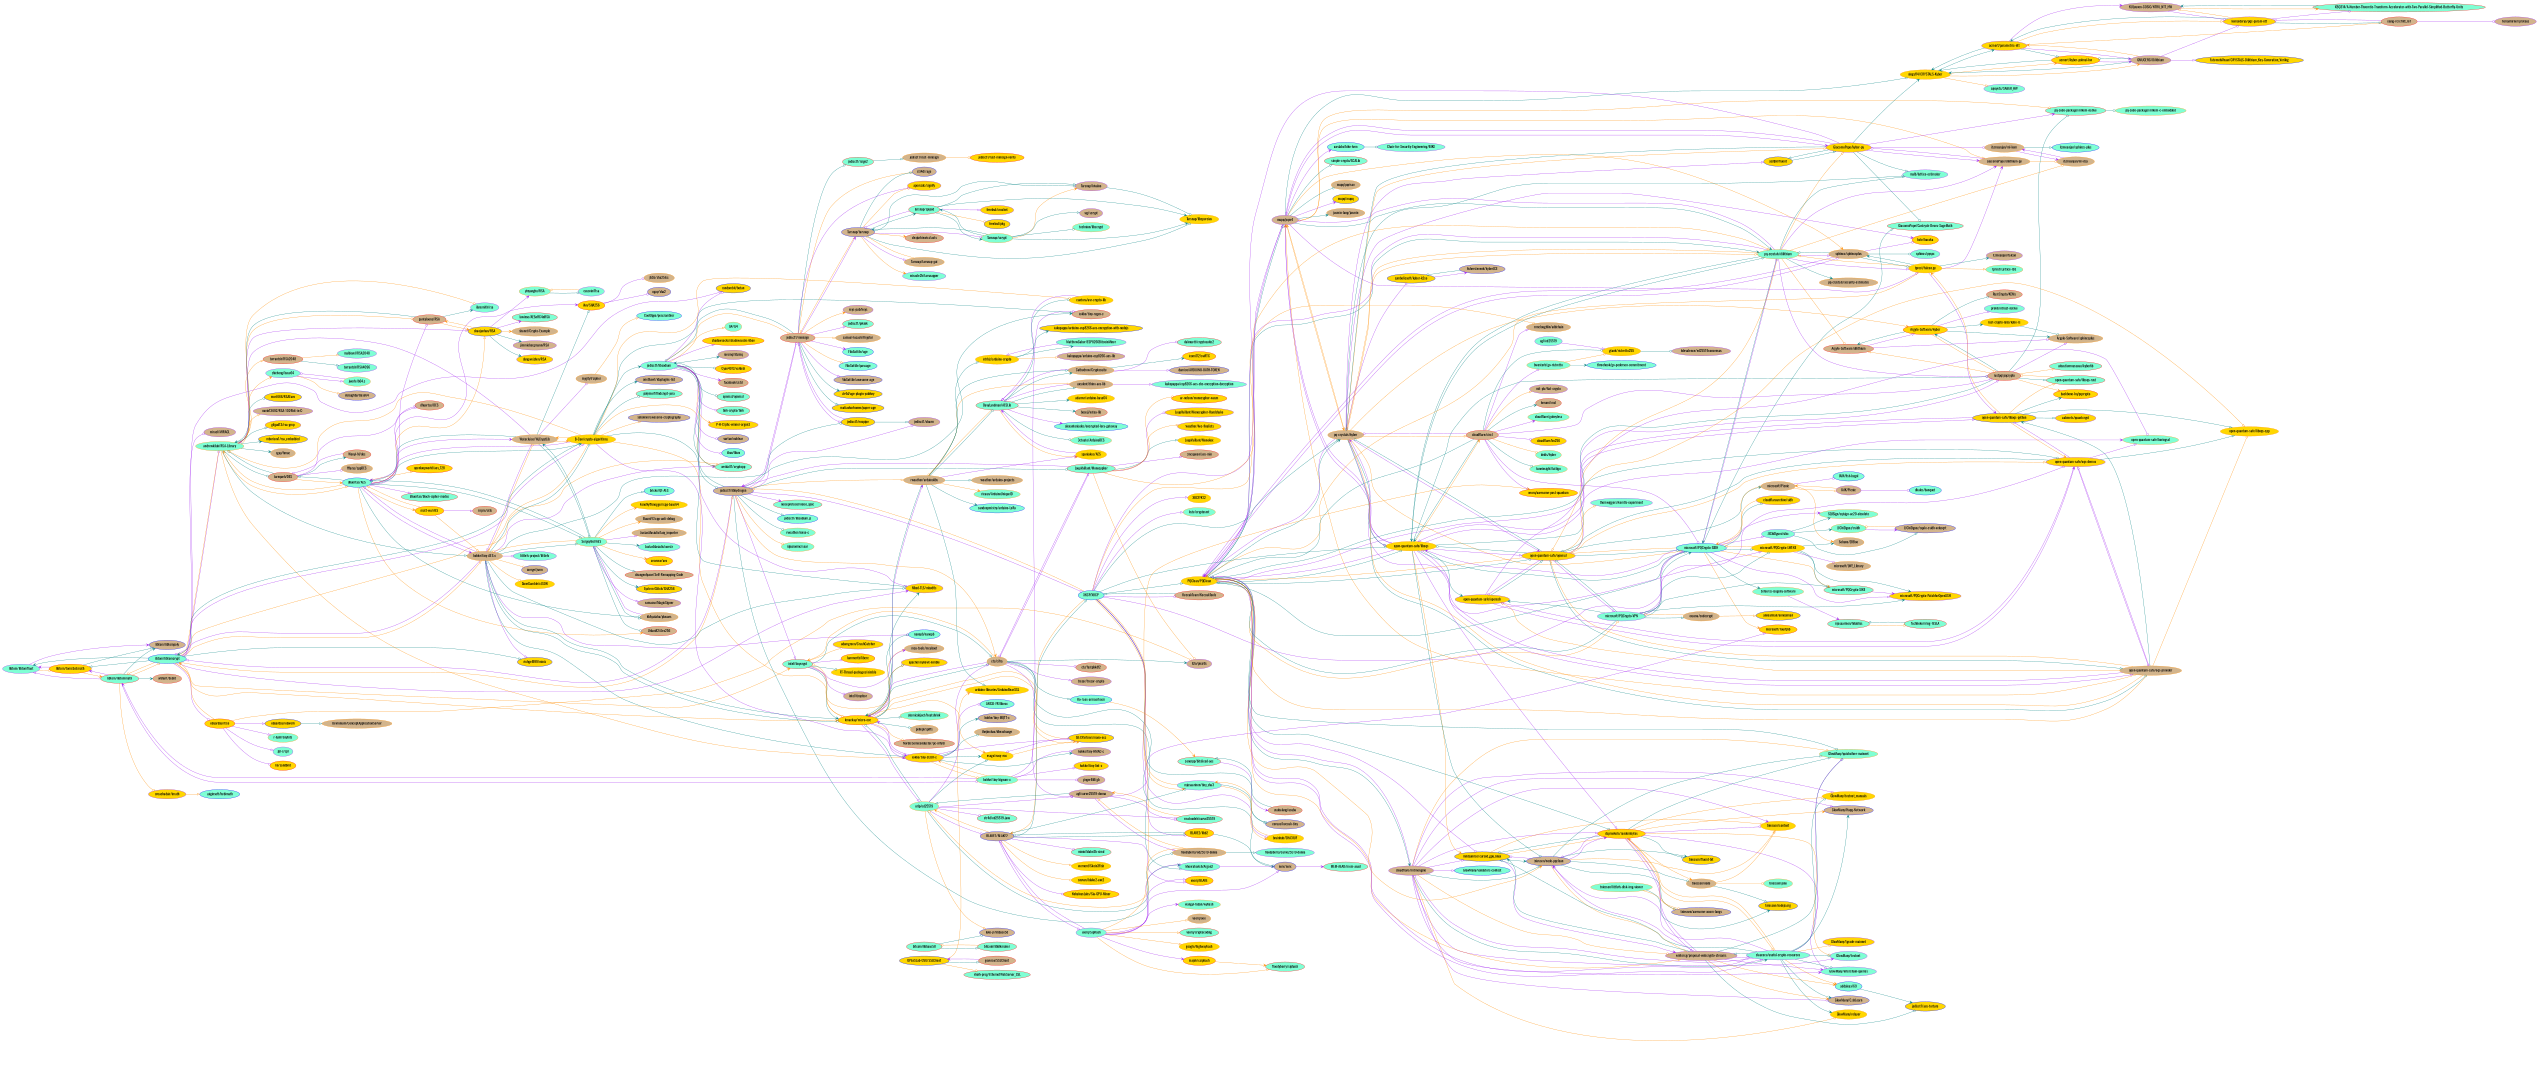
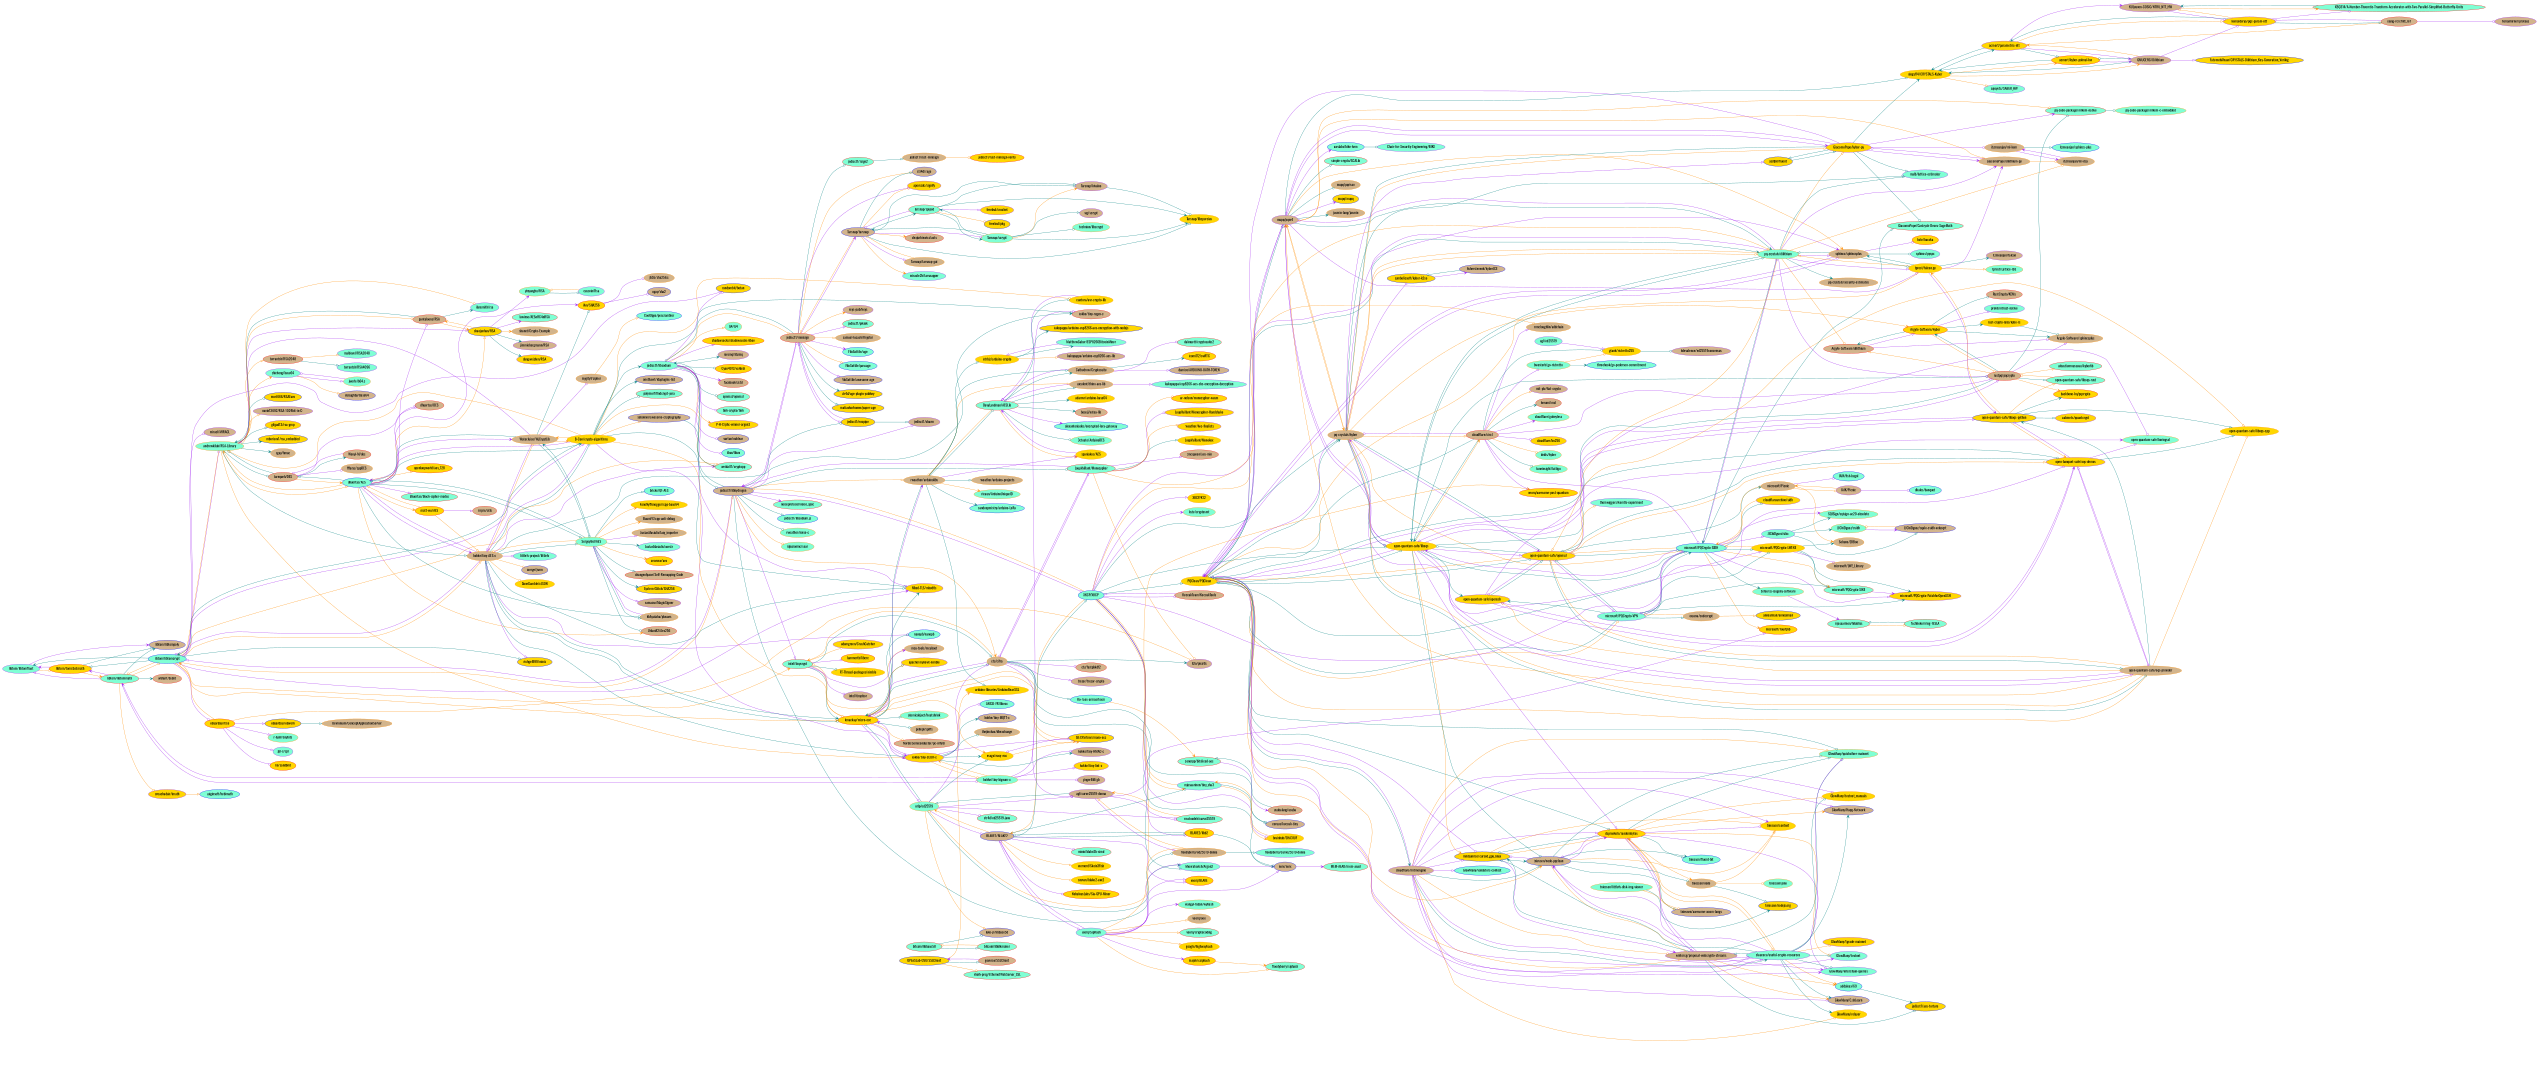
(1546, 193) -> (1518, 222)
(694, 435) -> (698, 444)
(2076, 462) -> (2076, 462)
(539, 498) -> (539, 498)
(1128, 540) -> (1128, 540)
(1141, 594) -> (1141, 594)
(1701, 860) -> (1701, 860)
